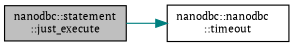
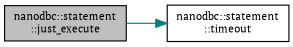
(228, 23) -> (228, 23)
